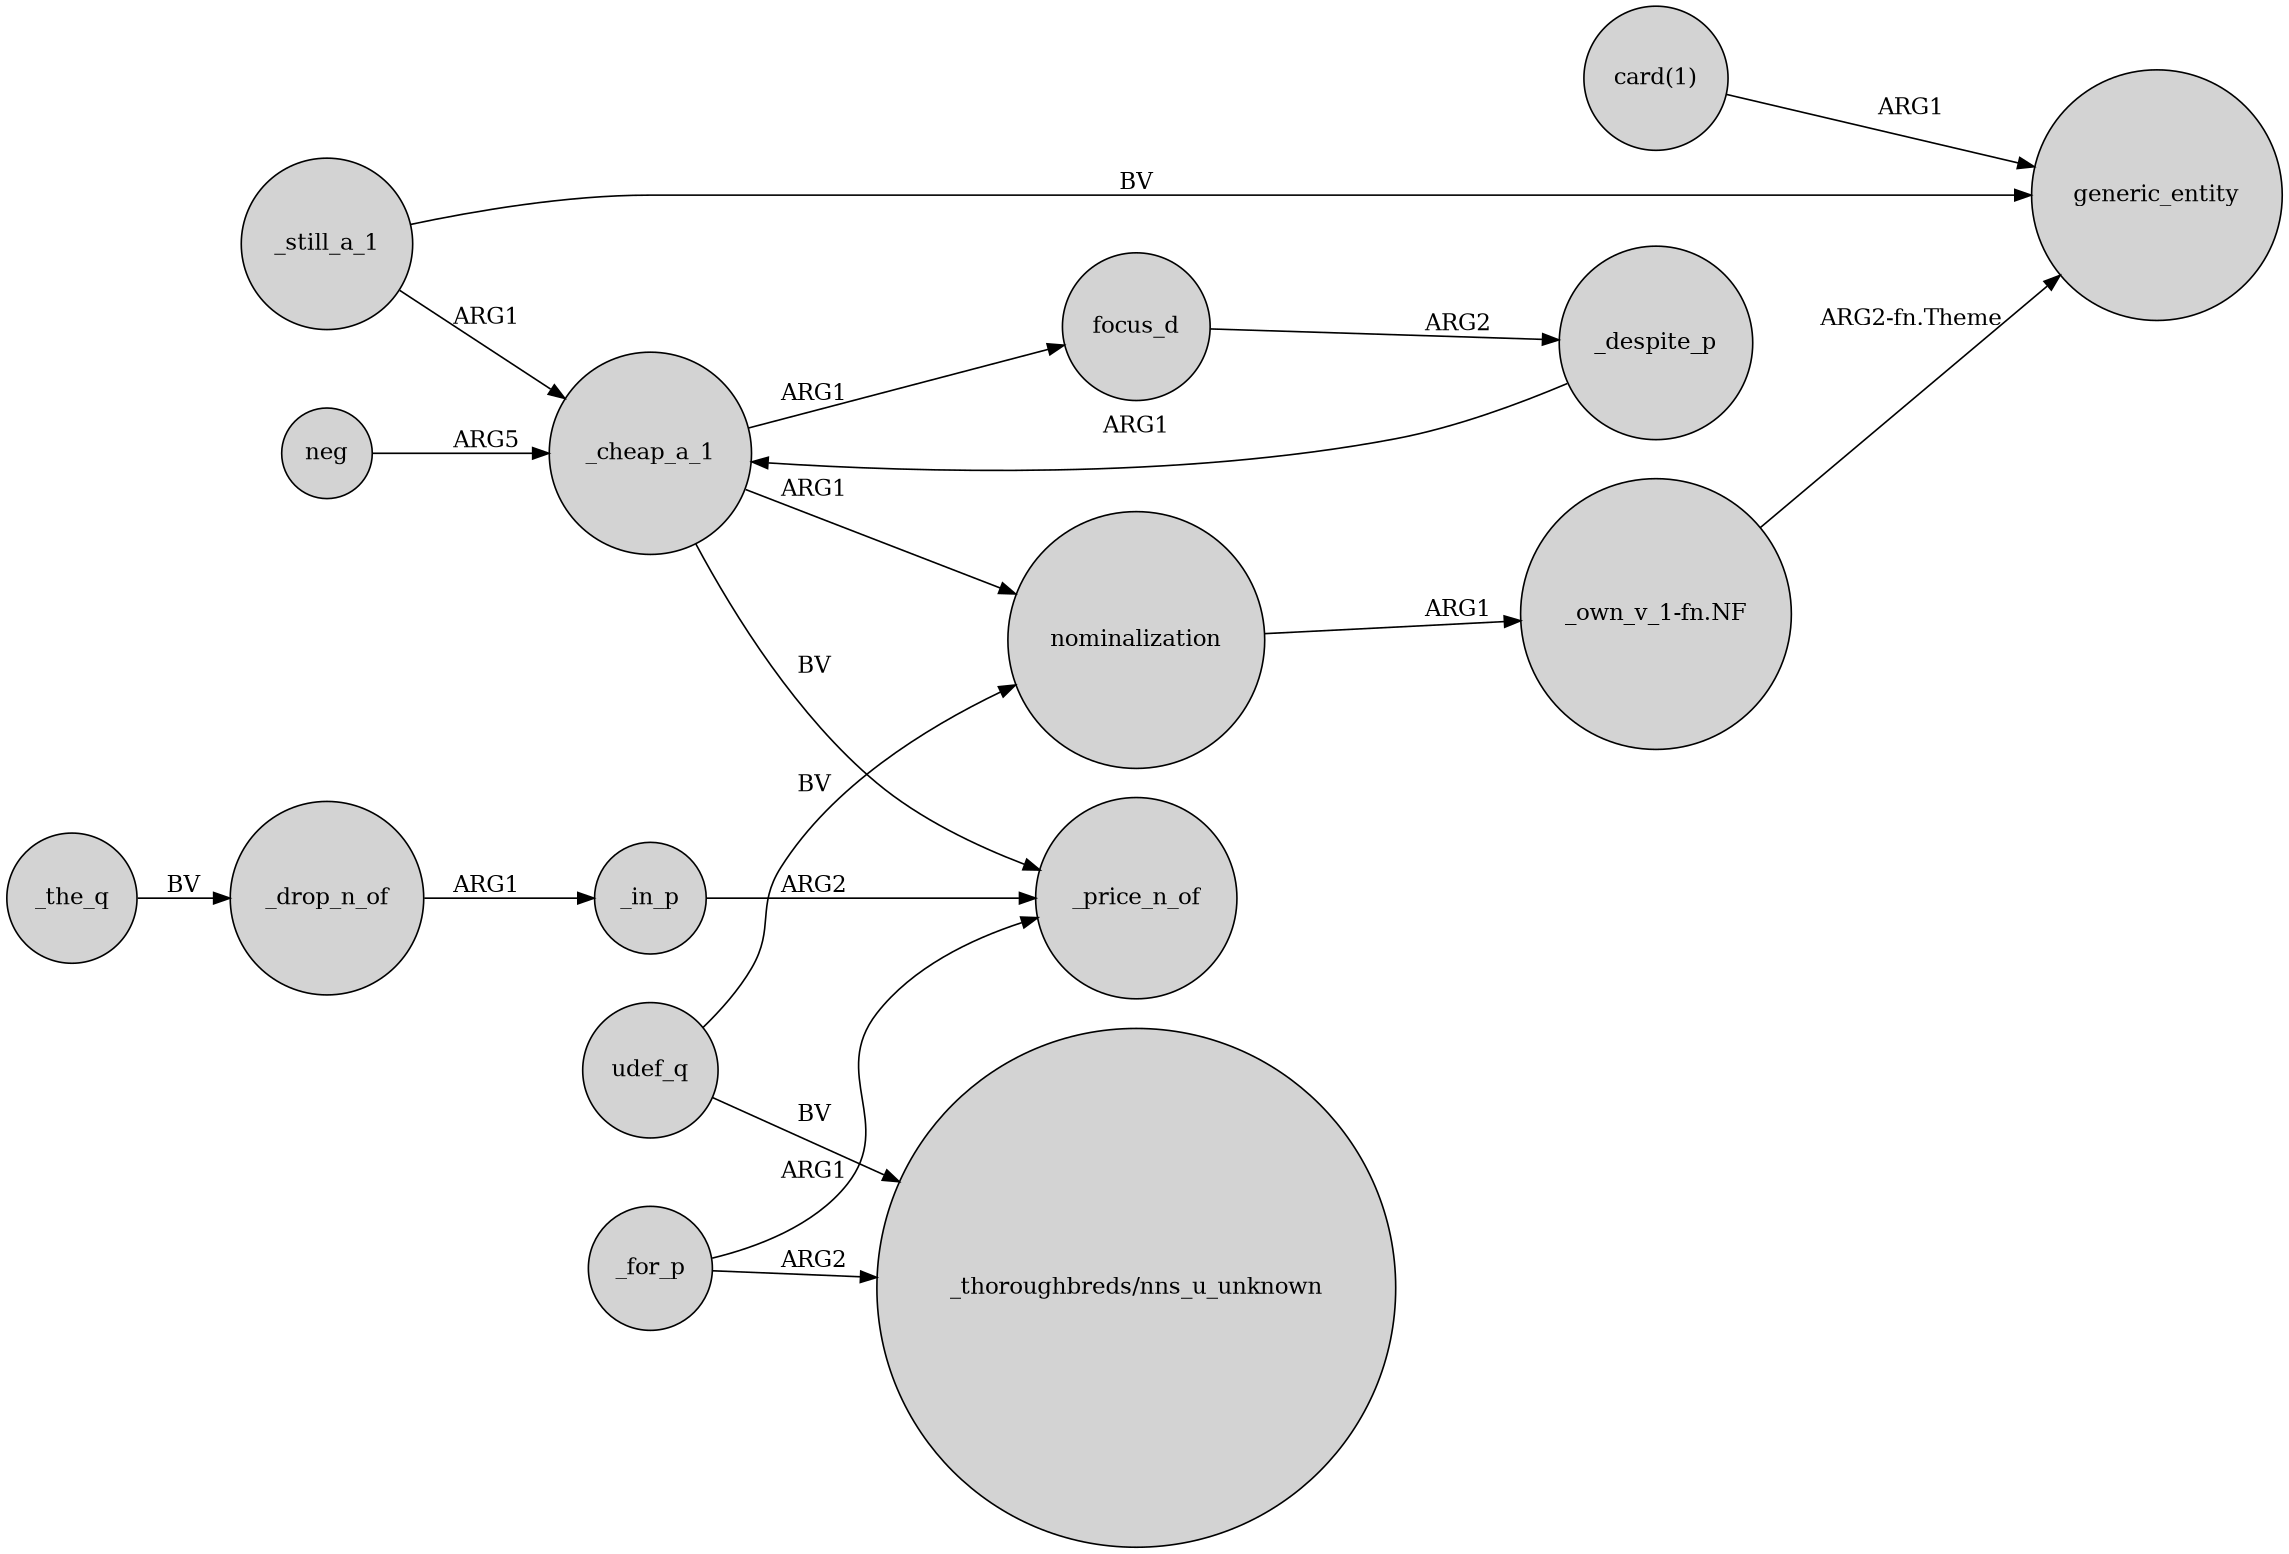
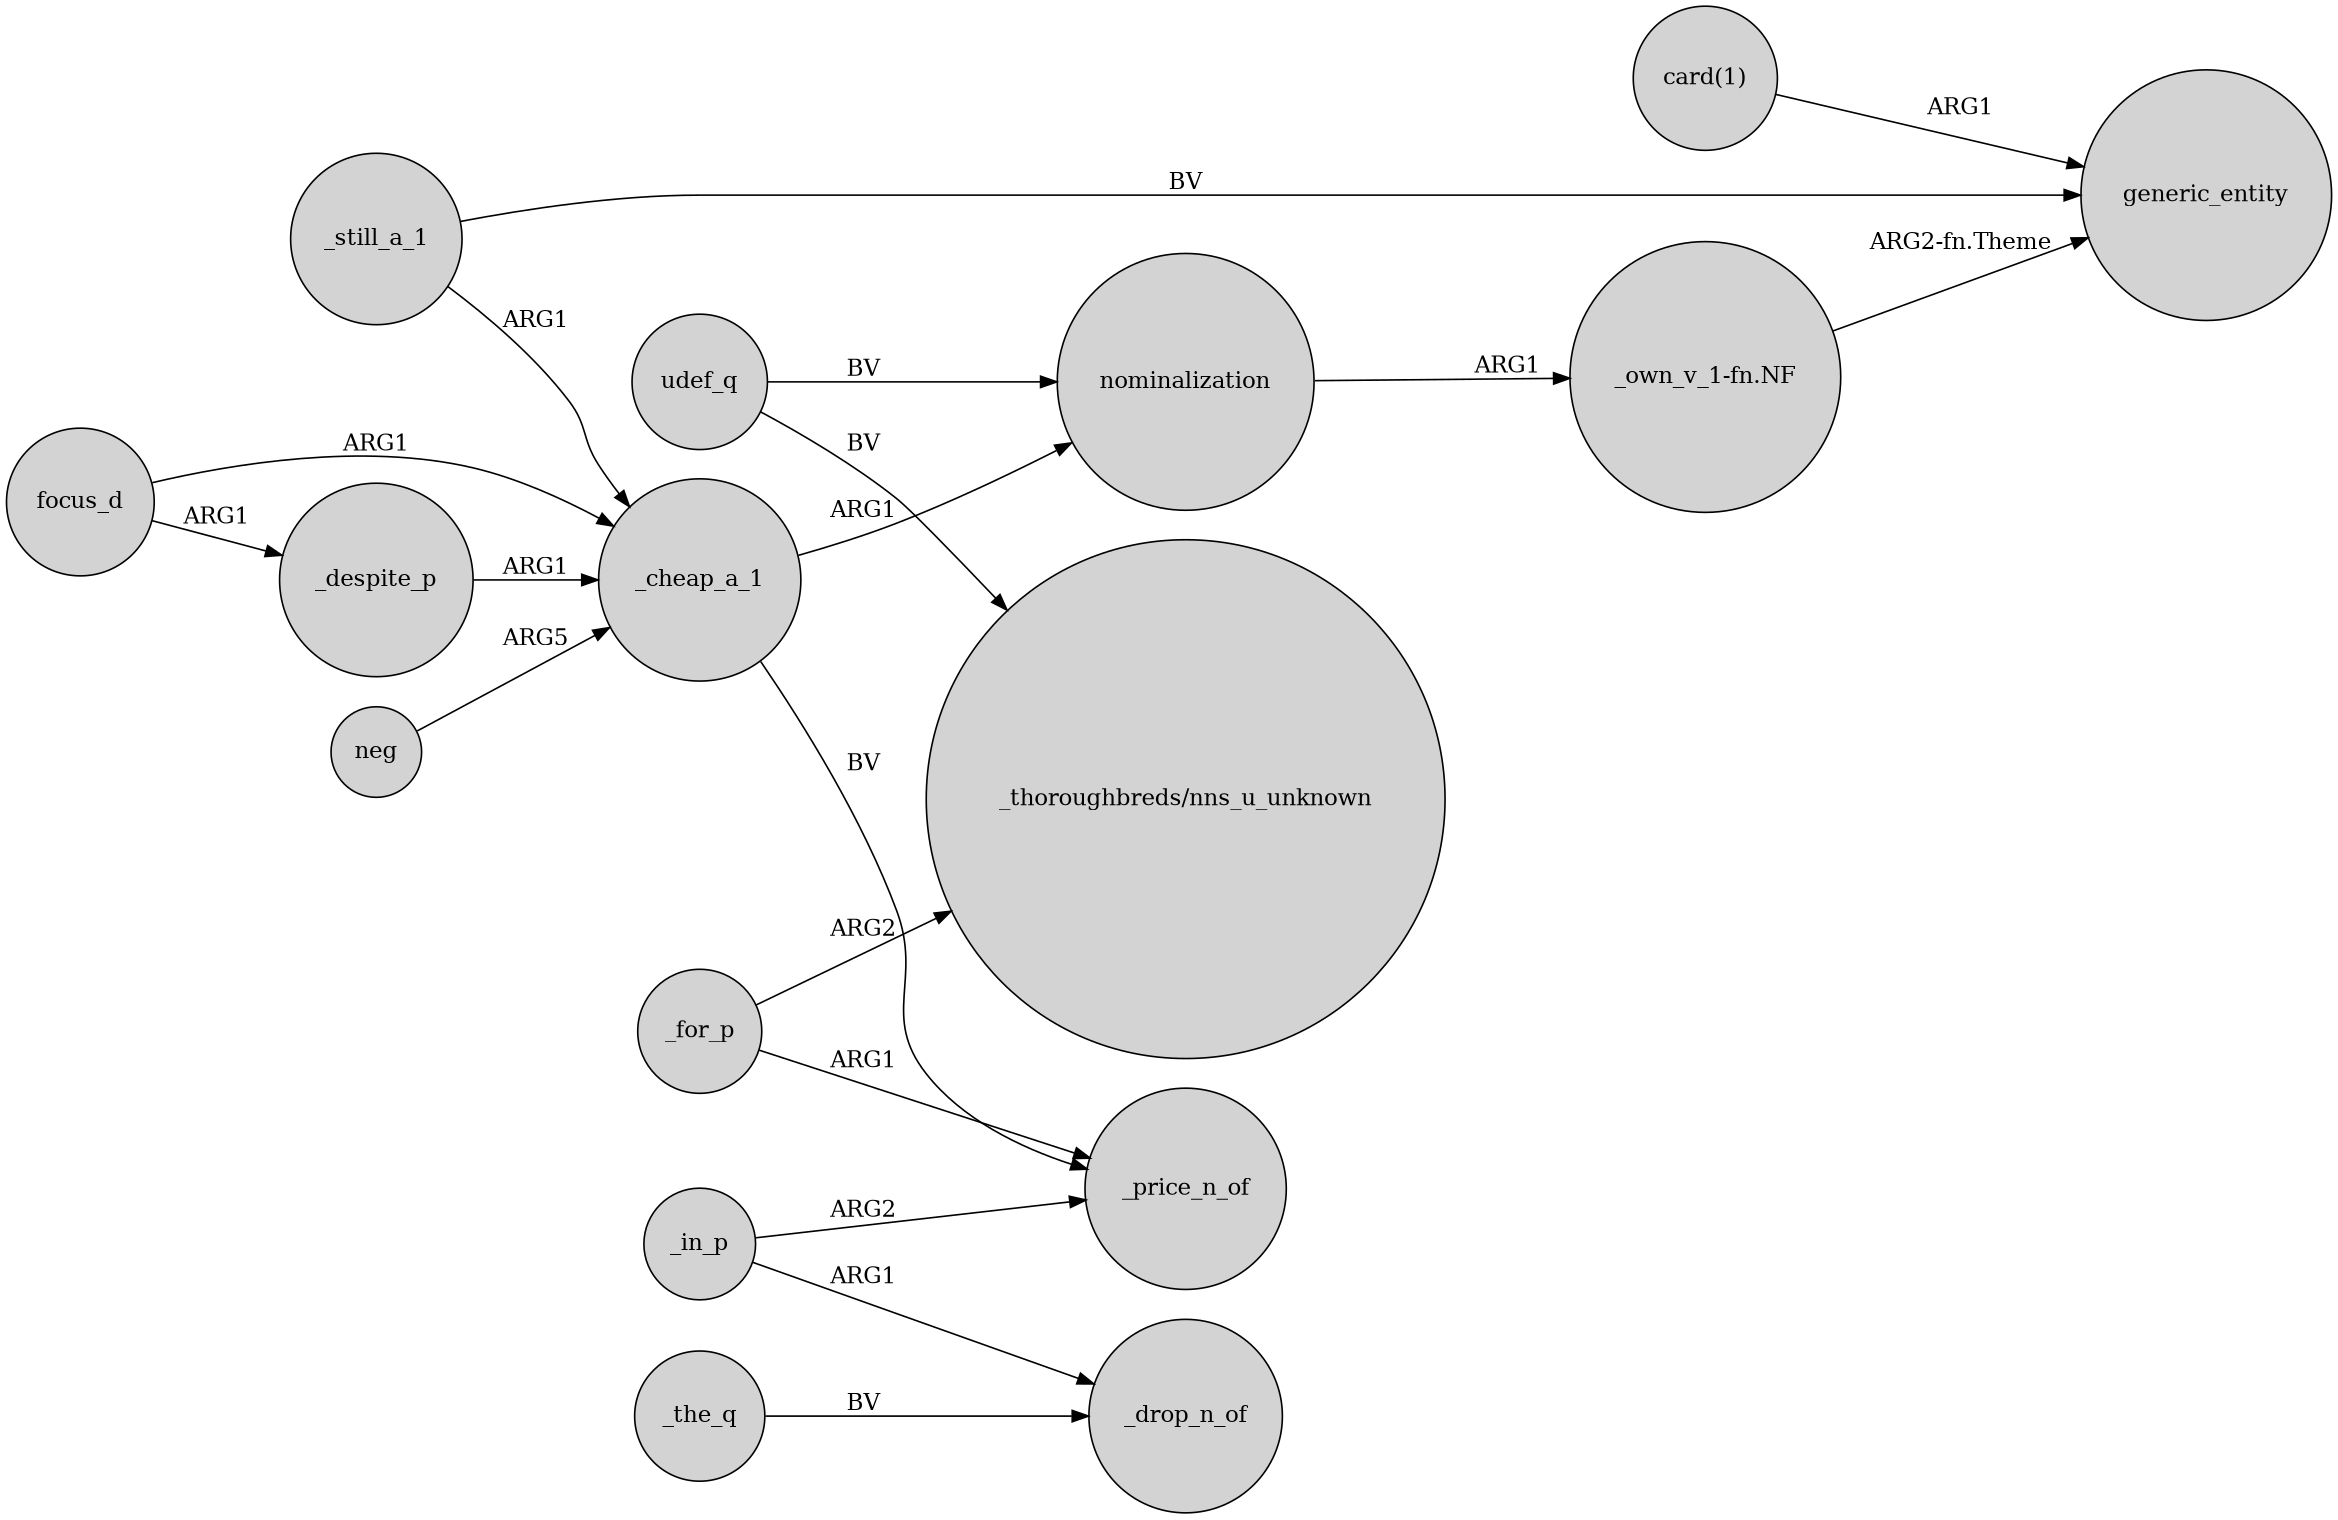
(1458, 324) -> (217, 517)
(898, 389) -> (380, 457)
(501, 898) -> (916, 1320)
